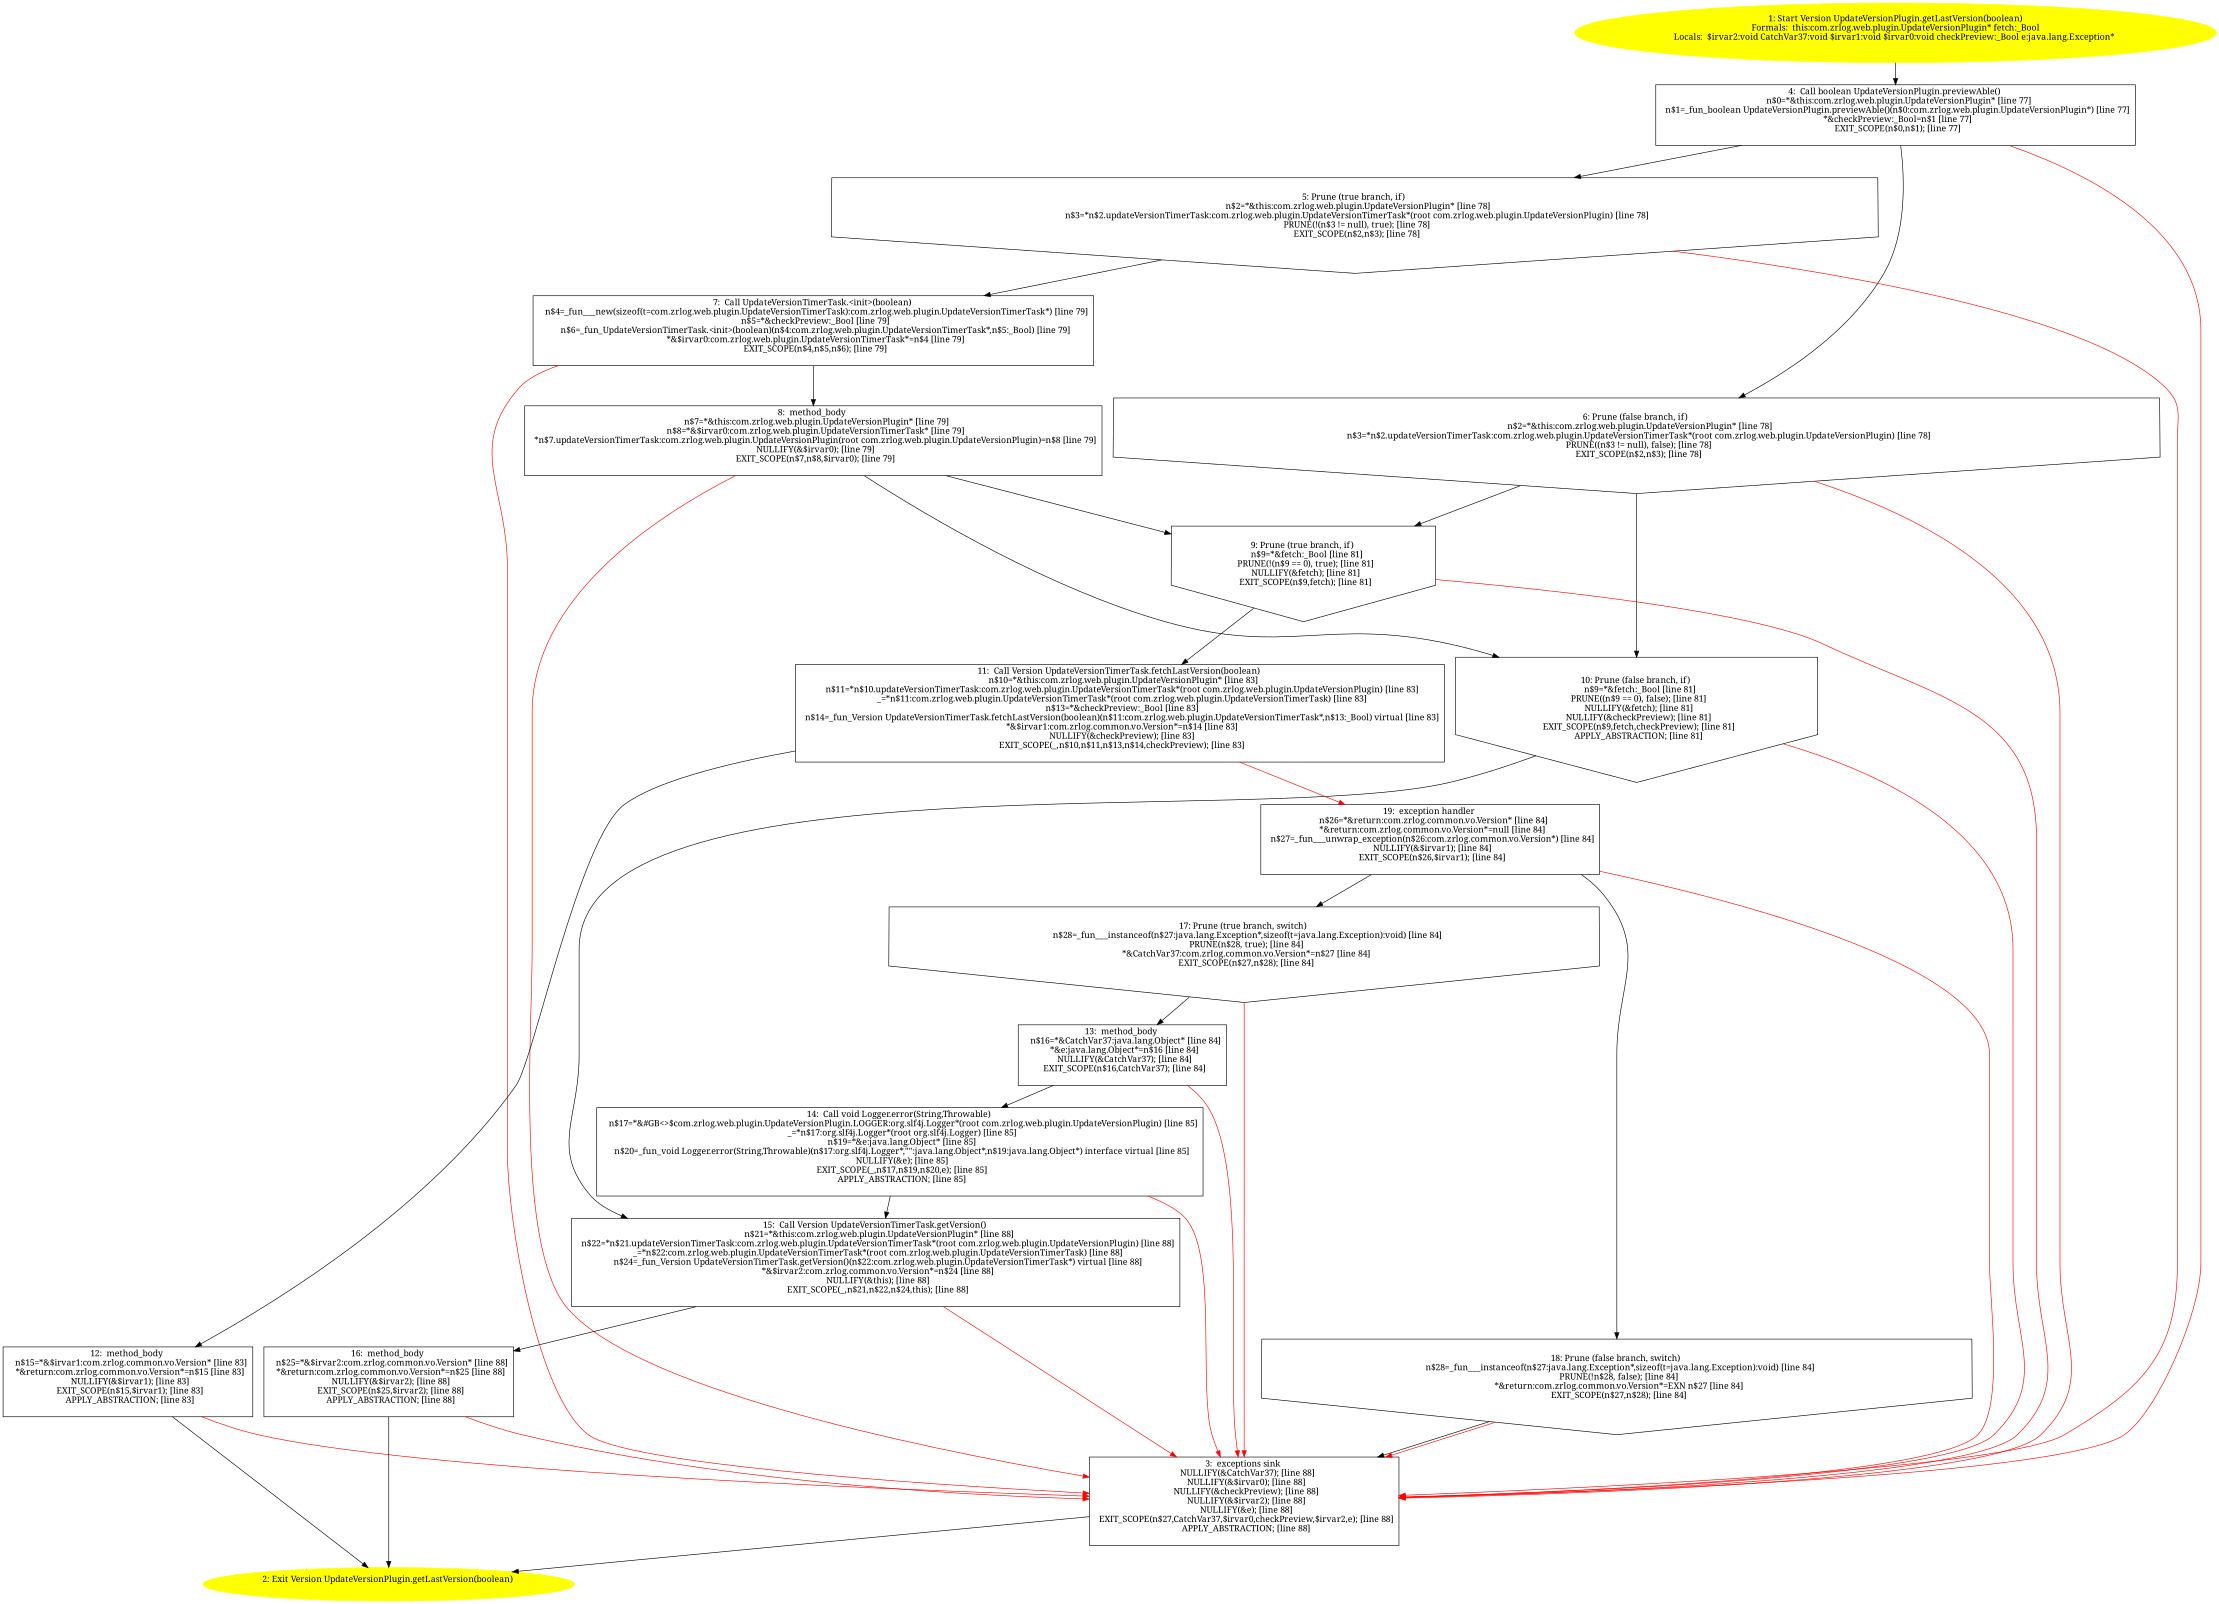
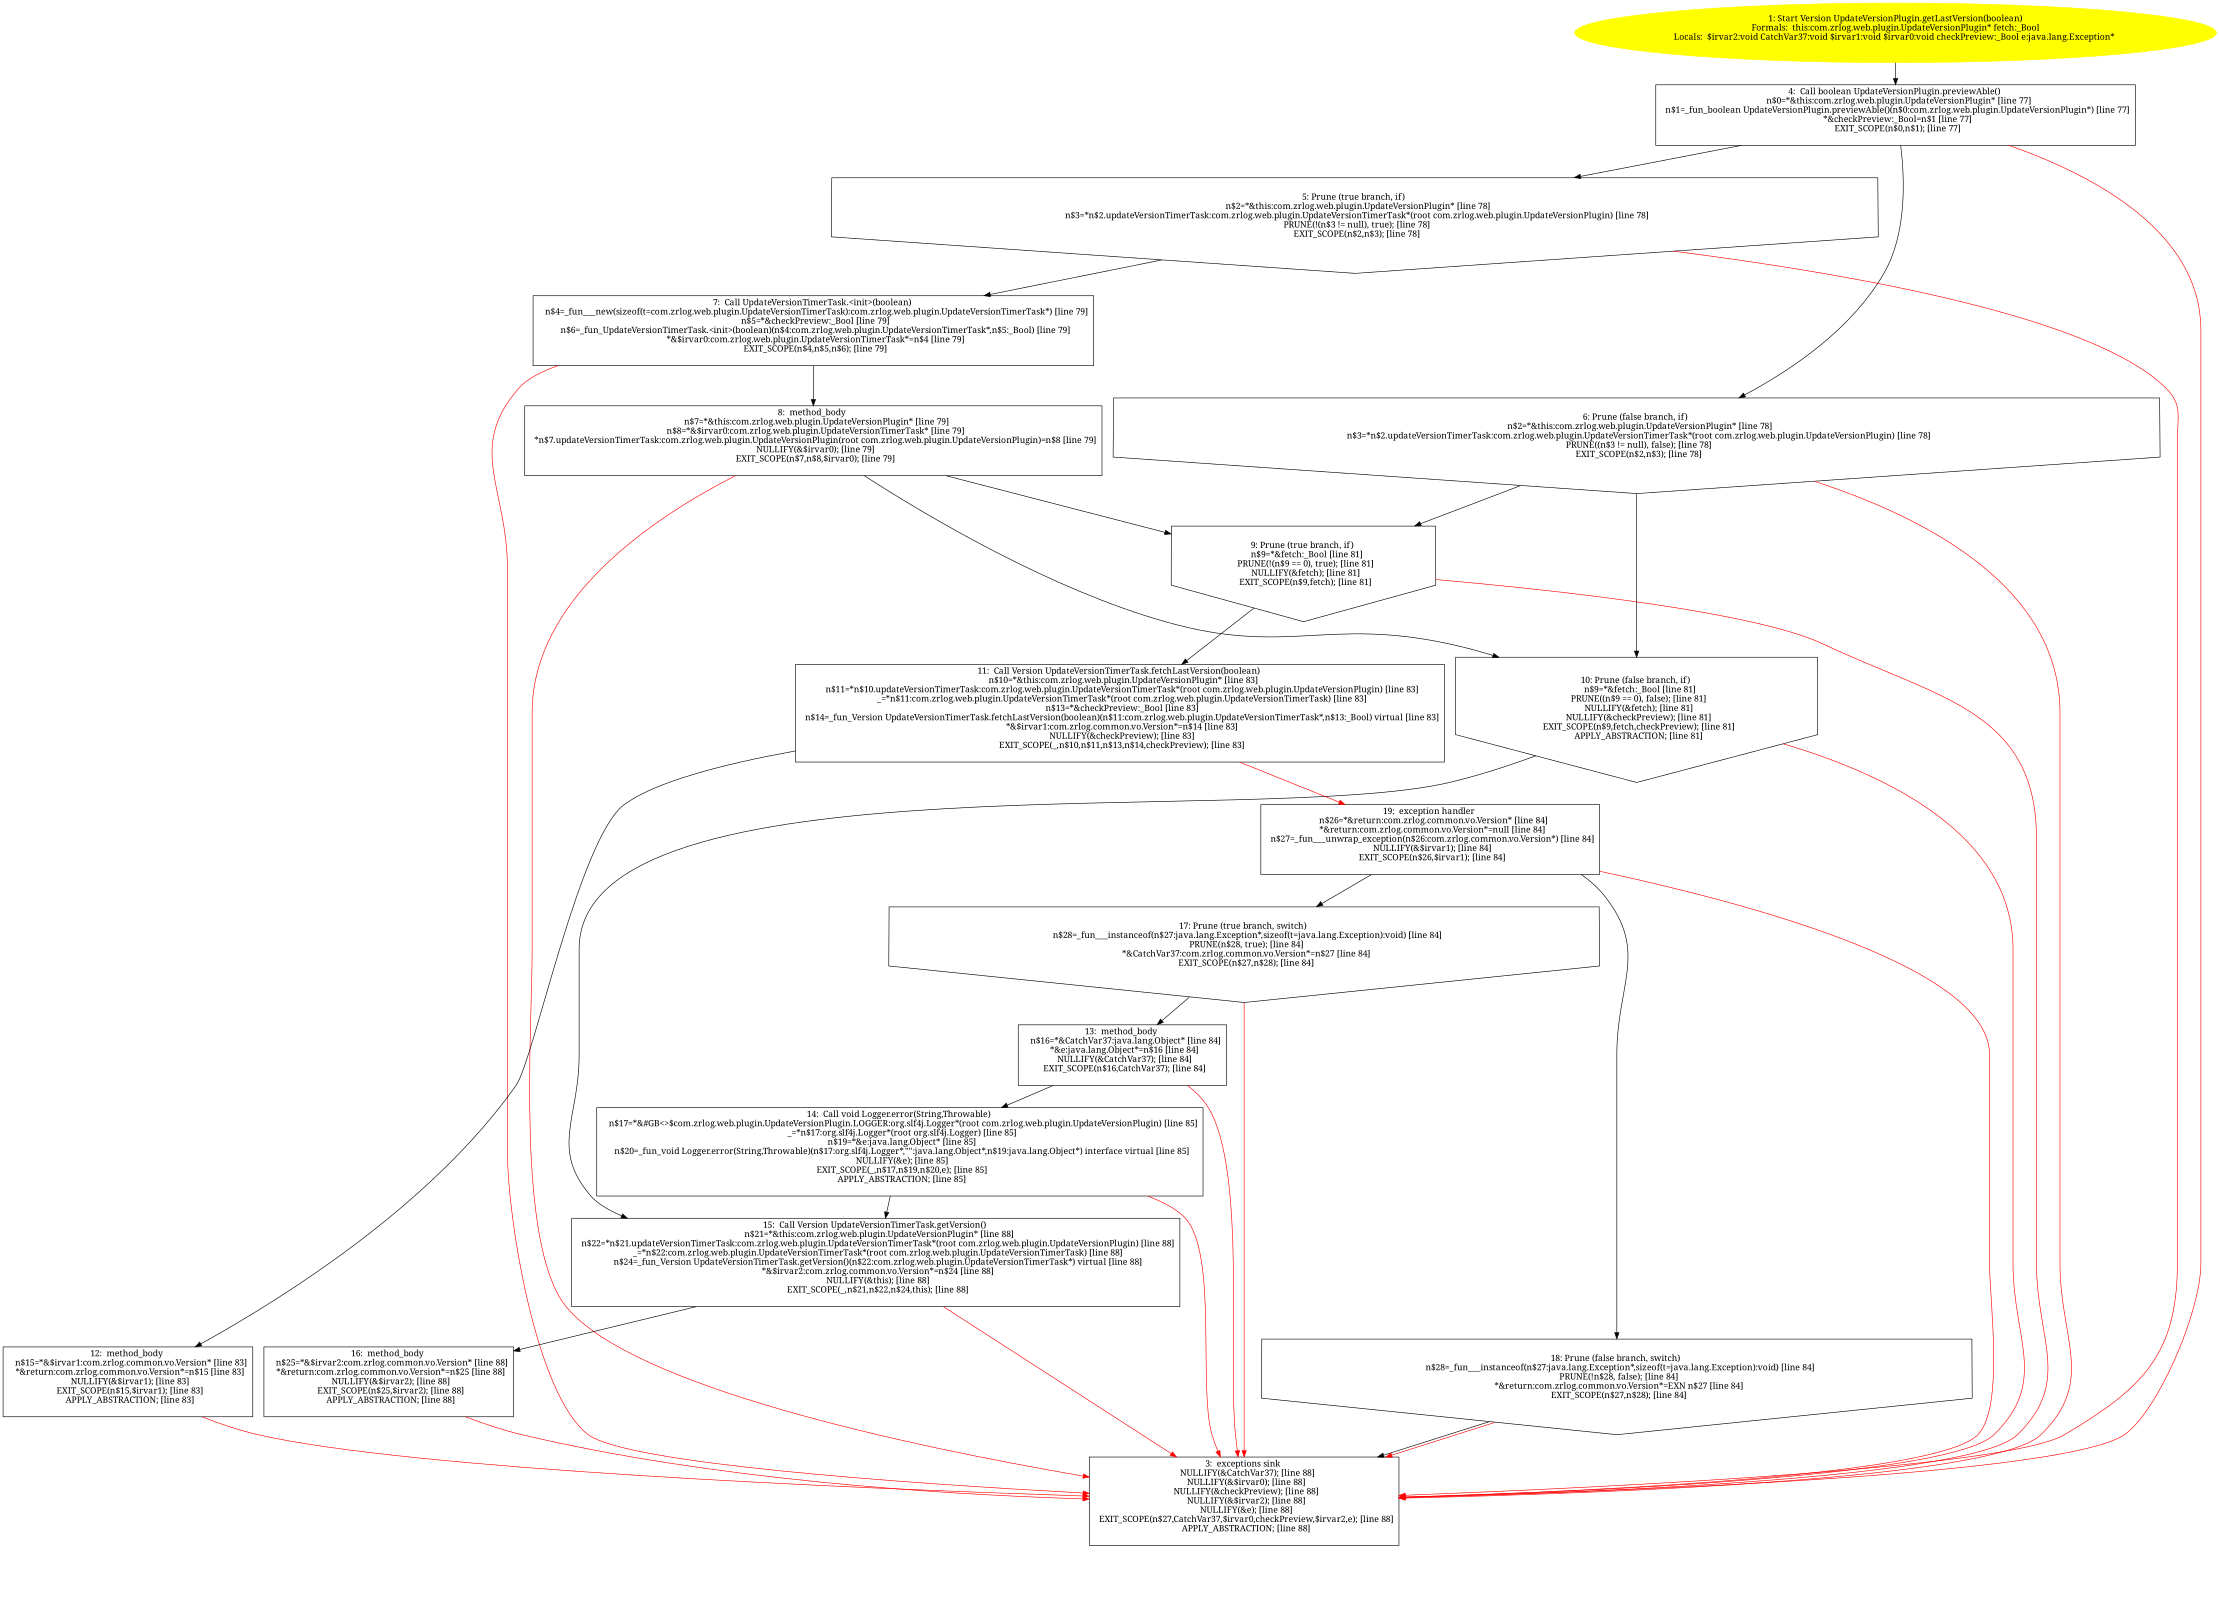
(389, 1584) -> none
